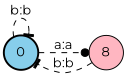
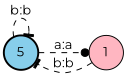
(21, 53) -> (21, 53)
(106, 53) -> (106, 53)
